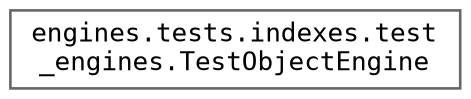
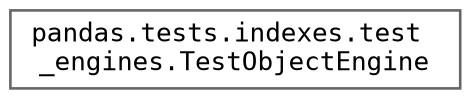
(235, 49) -> (235, 49)
